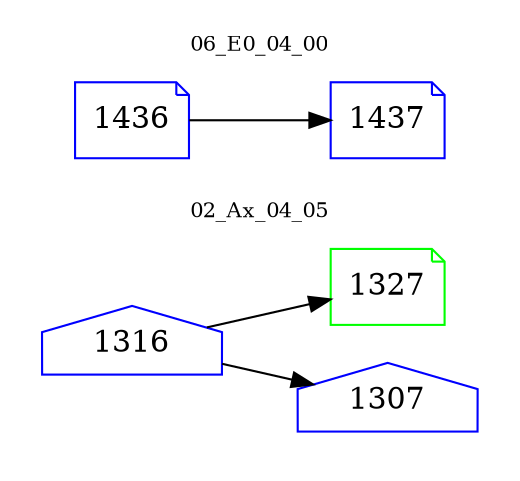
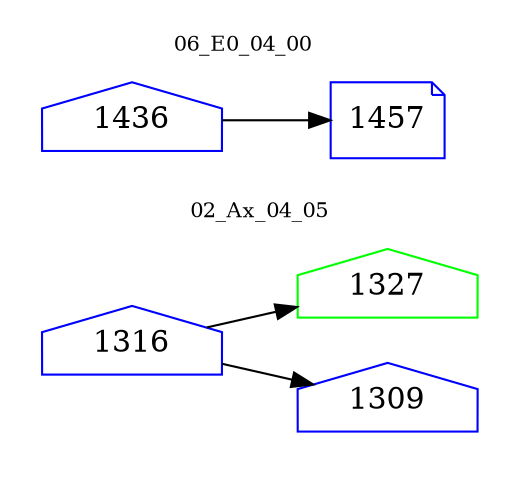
(132, 120) -> (132, 120)
(388, 120) -> (388, 120)
(388, 287) -> (388, 287)
(388, 401) -> (388, 401)
